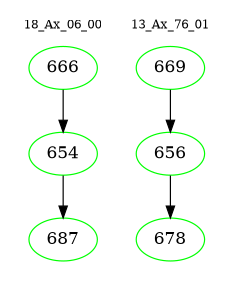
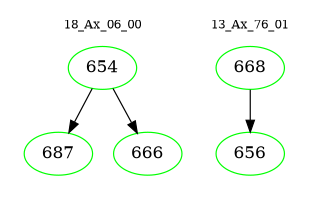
(170, 68) -> (250, 68)
(63, 105) -> (122, 105)
(170, 240) -> none
